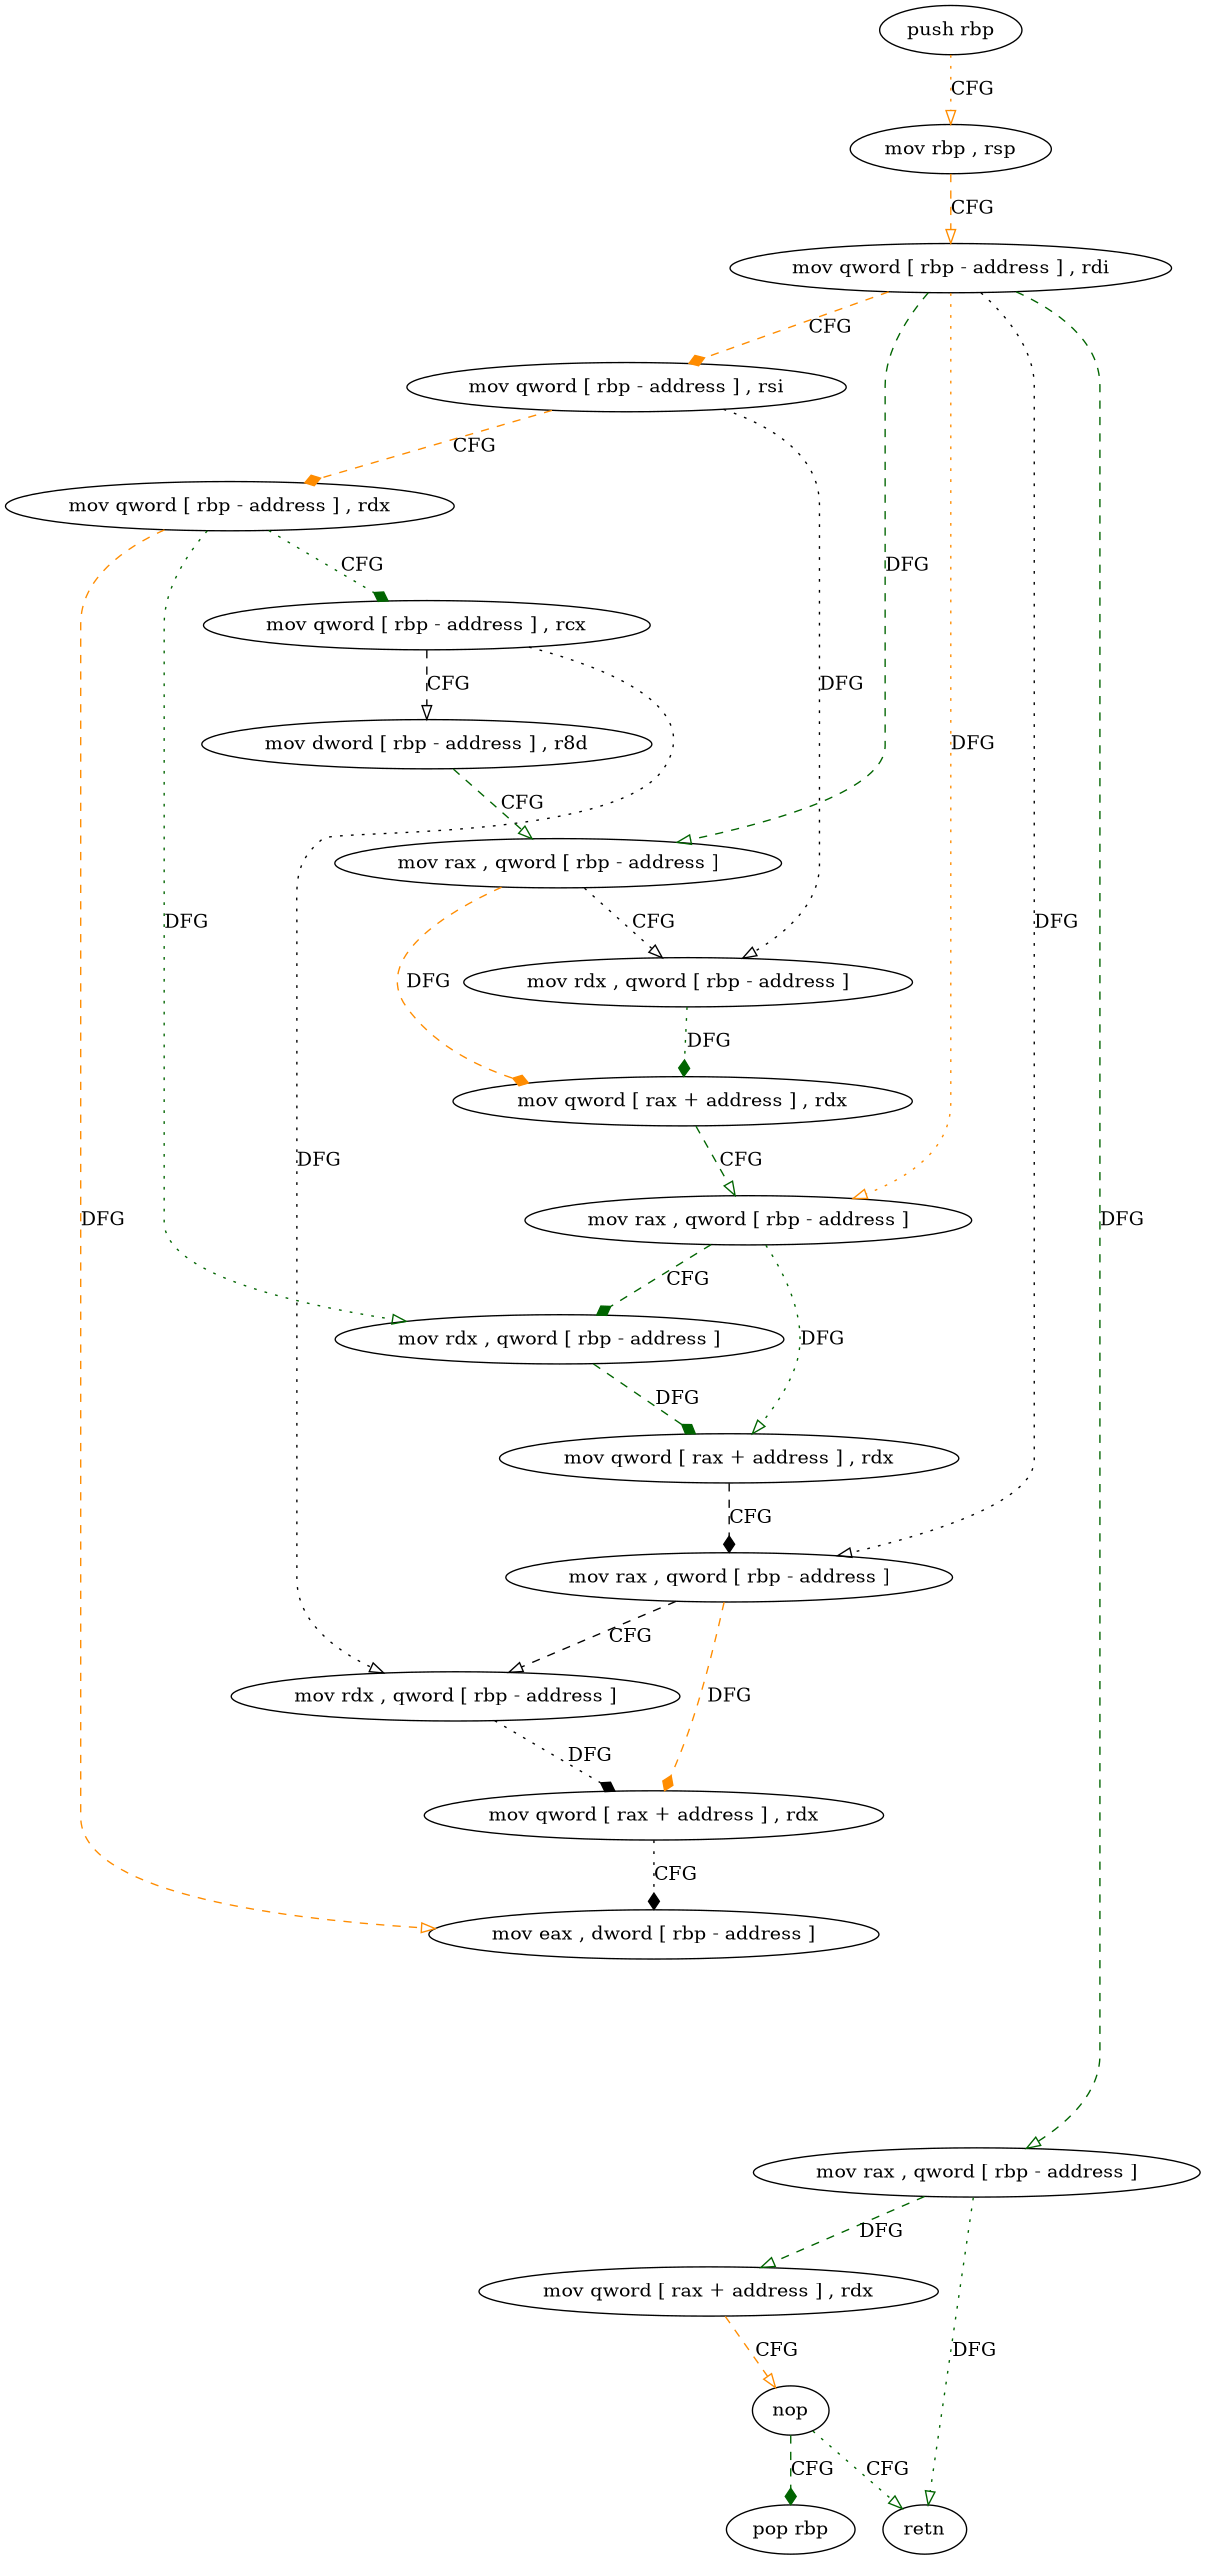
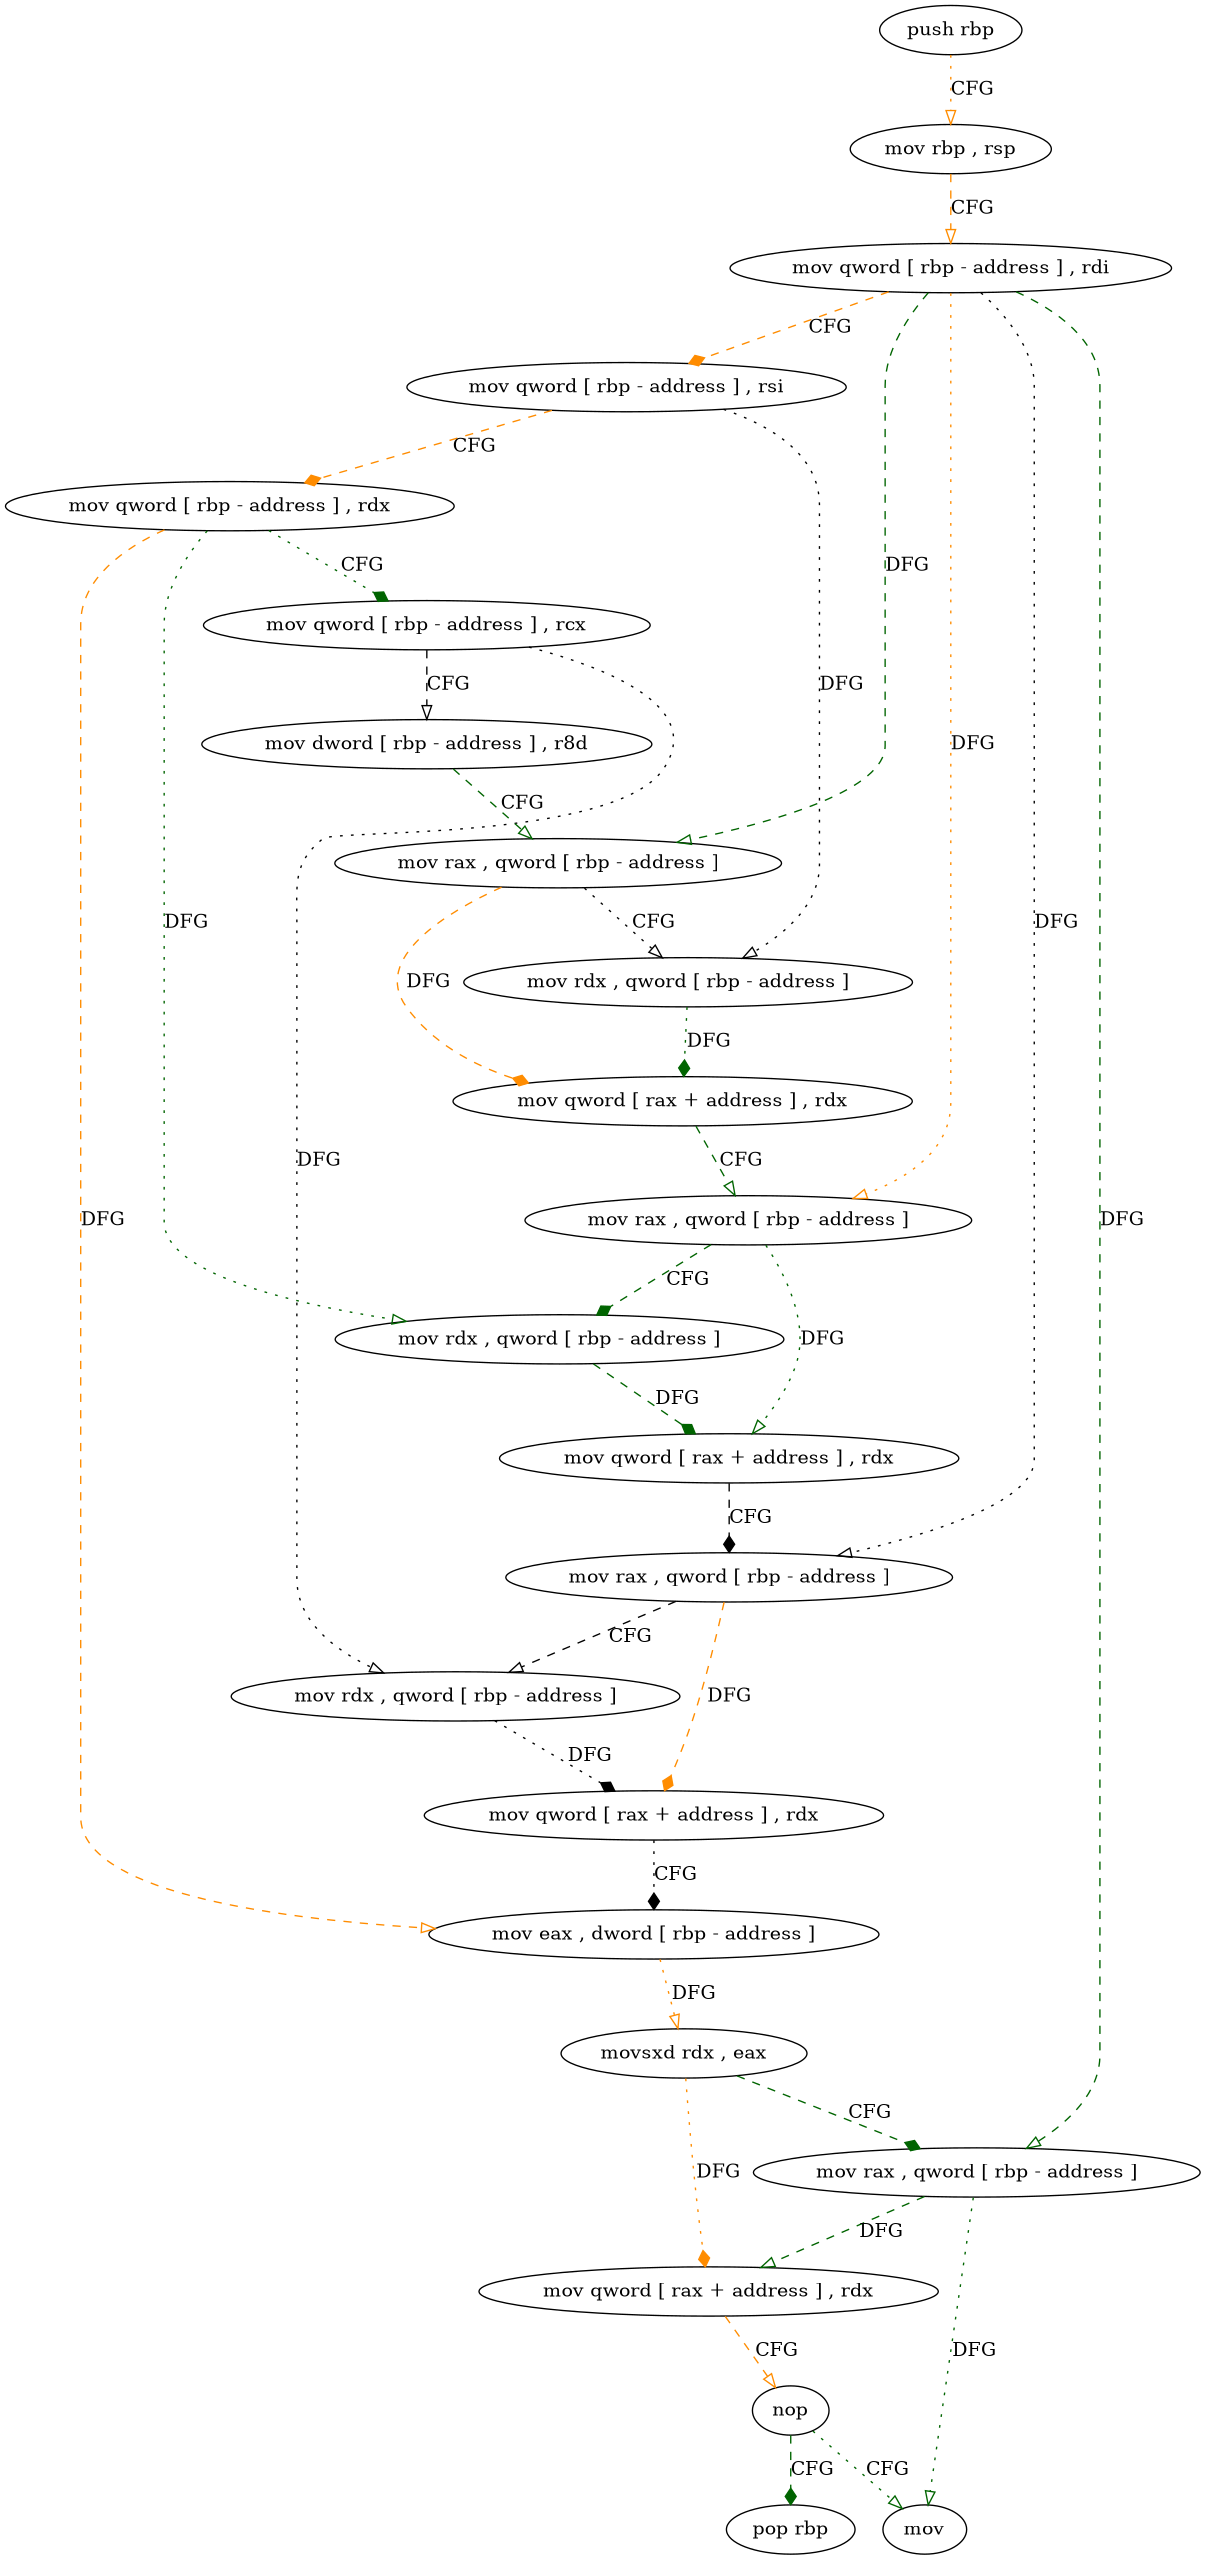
none -> (684, 2053)
(925, 2530) -> (925, 2530)
